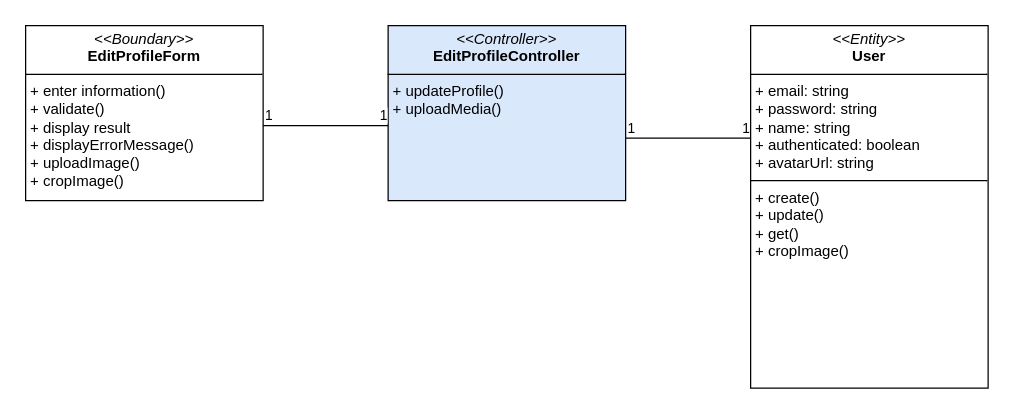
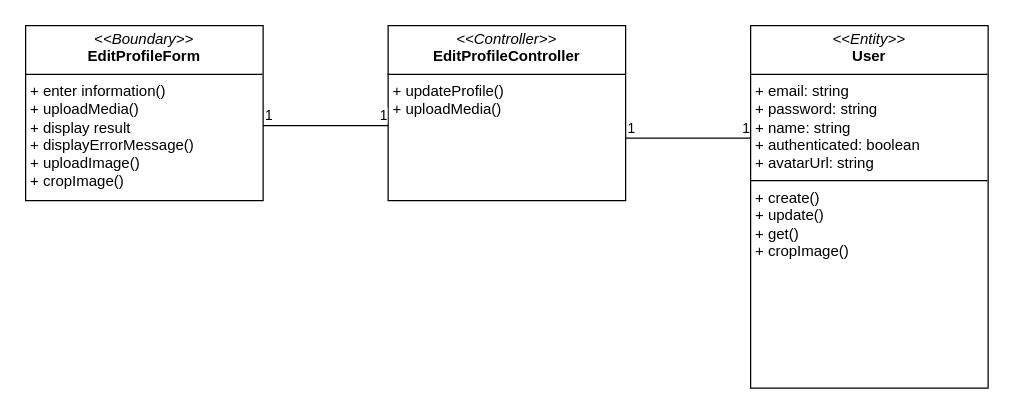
(116, 98) -> (116, 98)
(507, 113) -> (507, 113)
